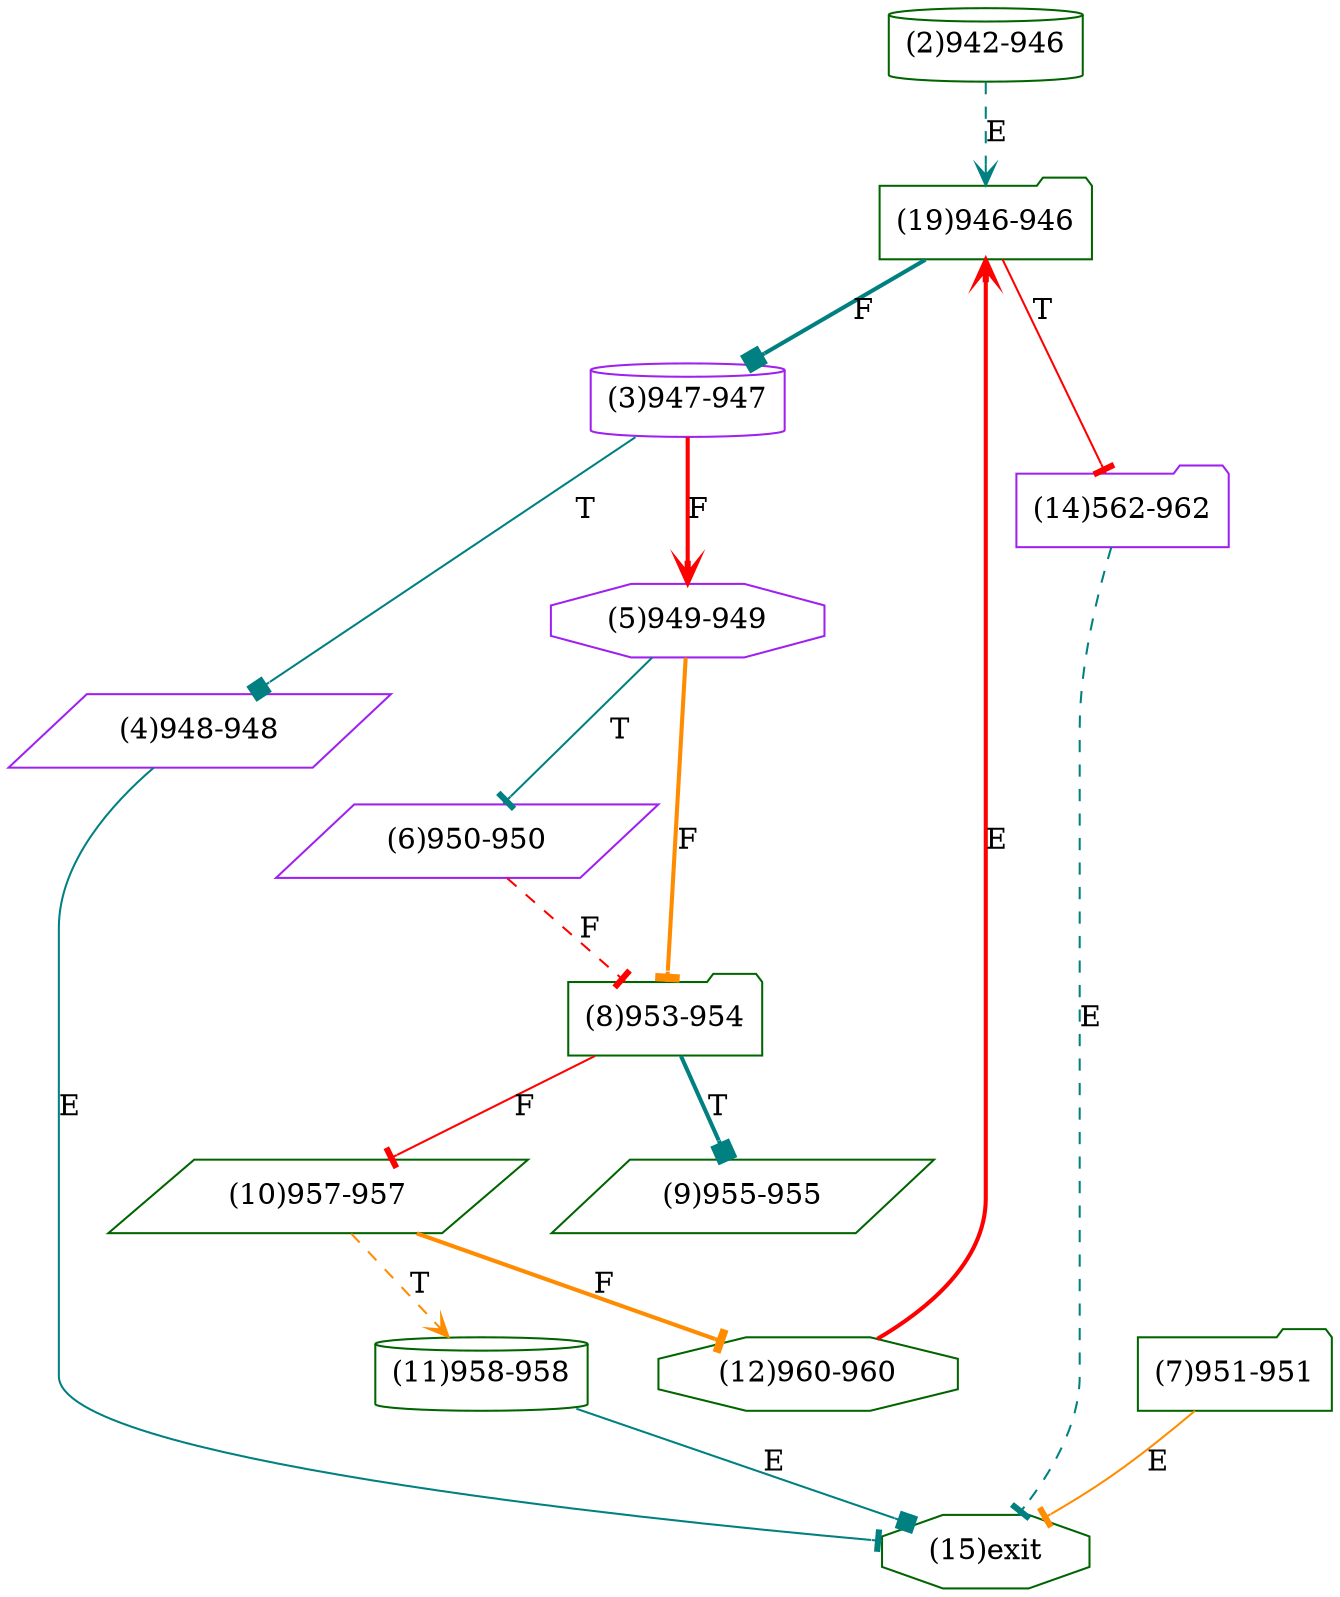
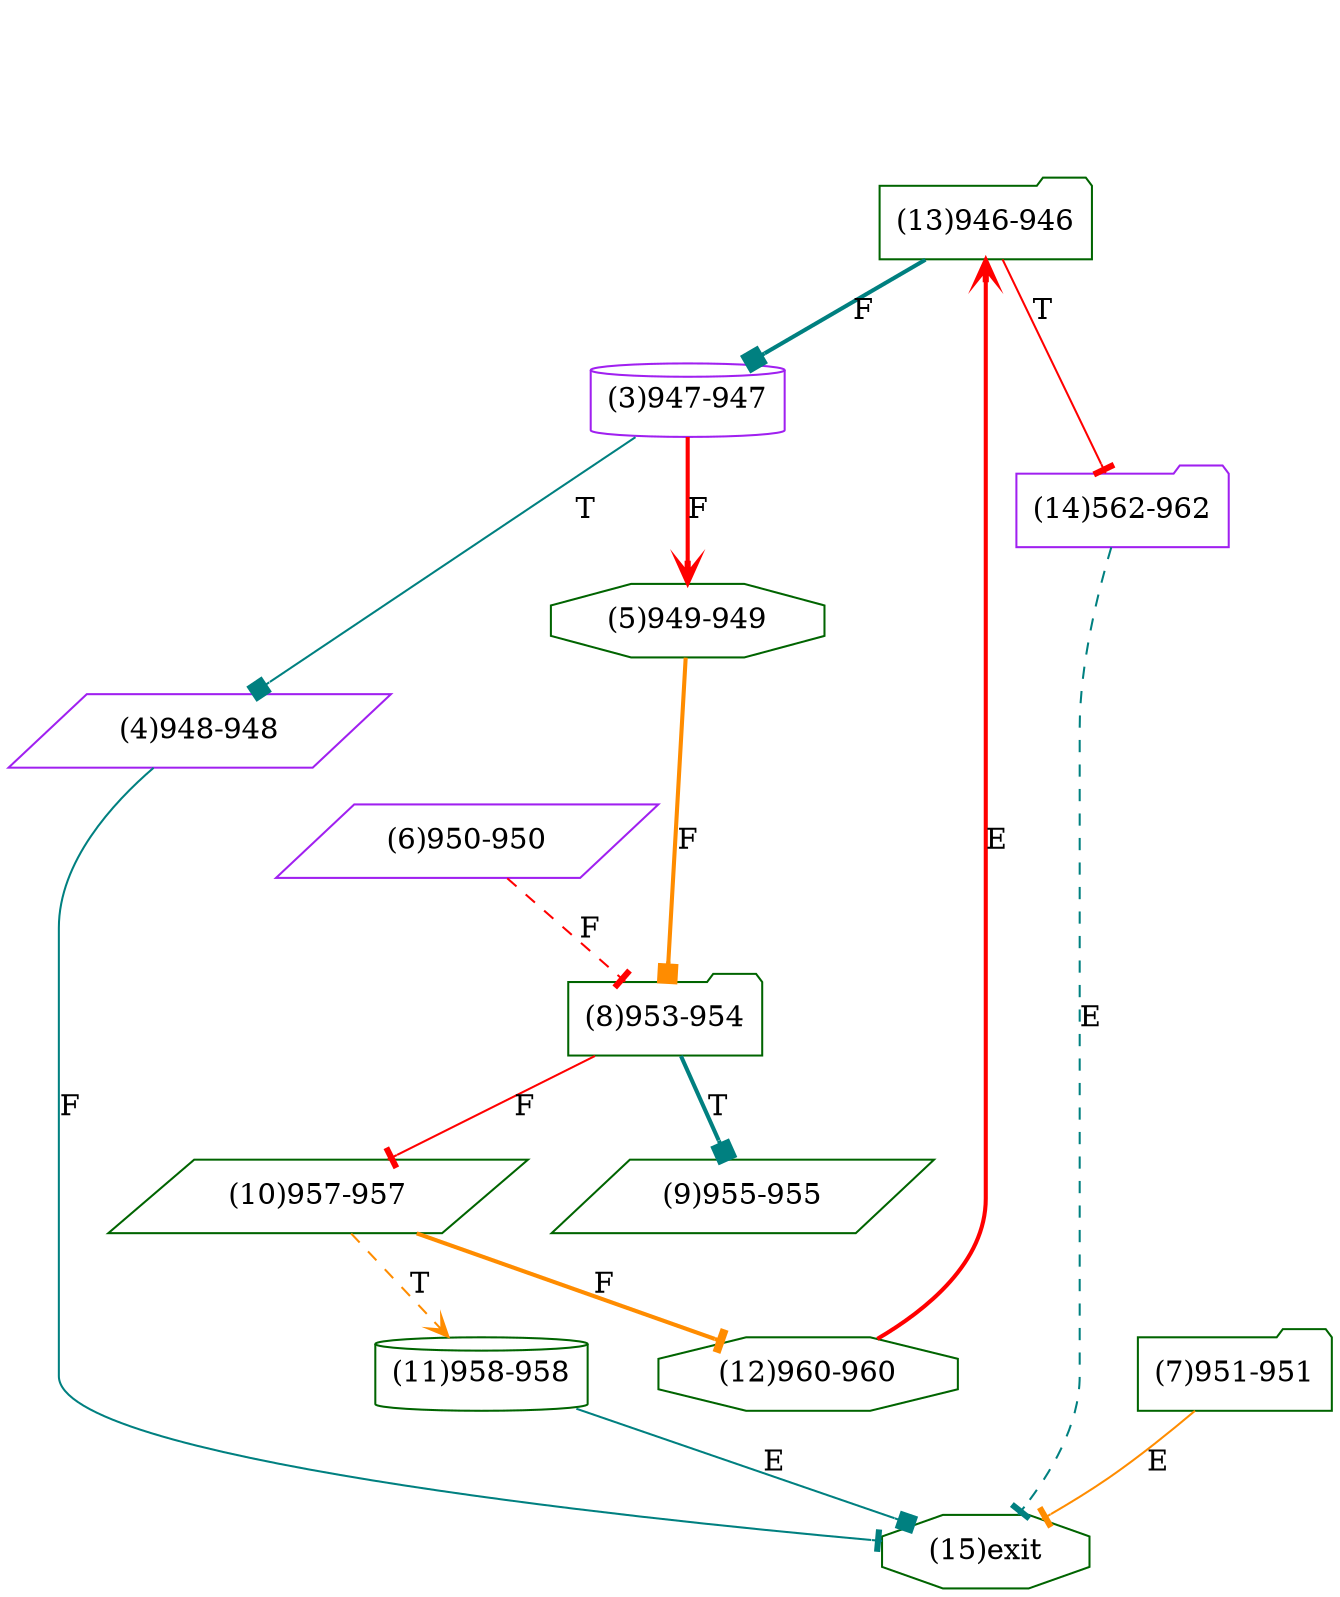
(986, 45) -> none
(986, 223) -> (986, 223)
(688, 621) -> (688, 621)
(582, 727) -> none
(677, 814) -> (677, 814)
(70, 1108) -> (70, 1108)
